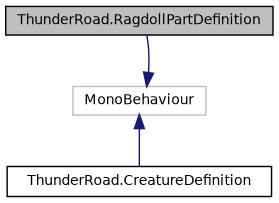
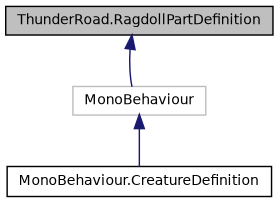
(149, 54) -> (130, 68)
(139, 182) -> (139, 182)
